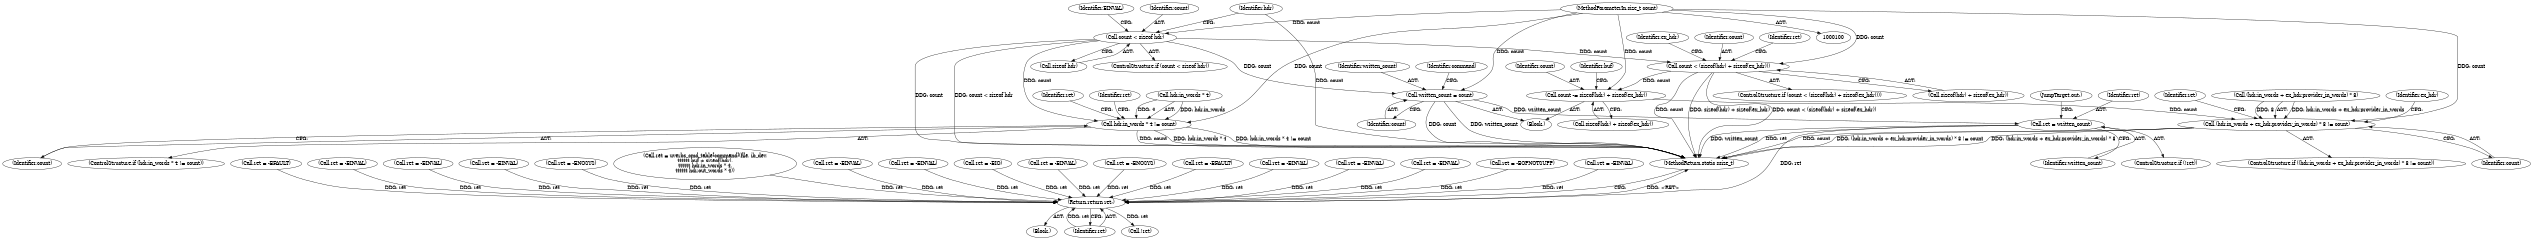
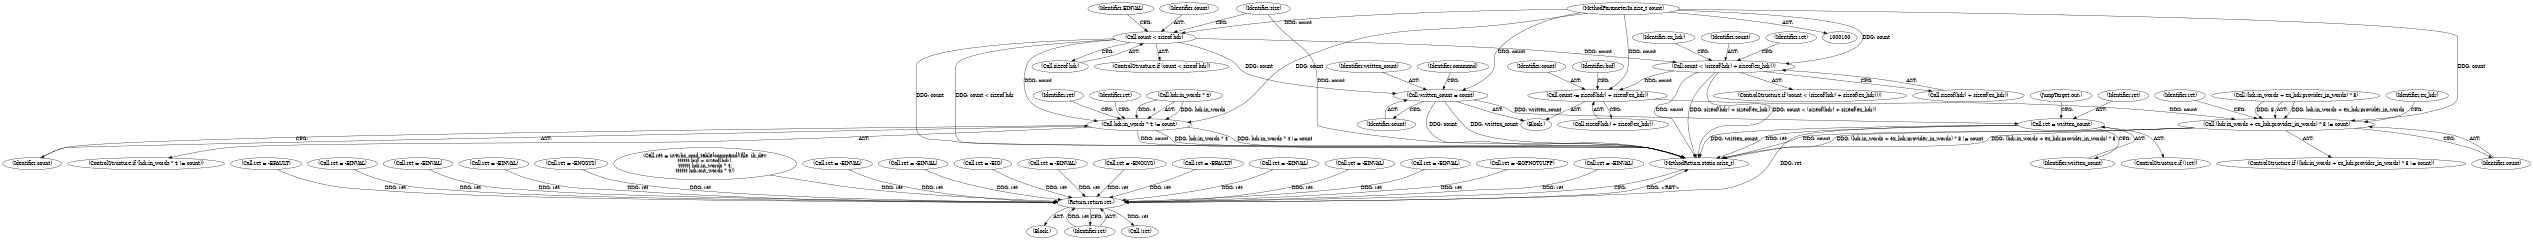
(1256, 9) -> (1263, 9)
